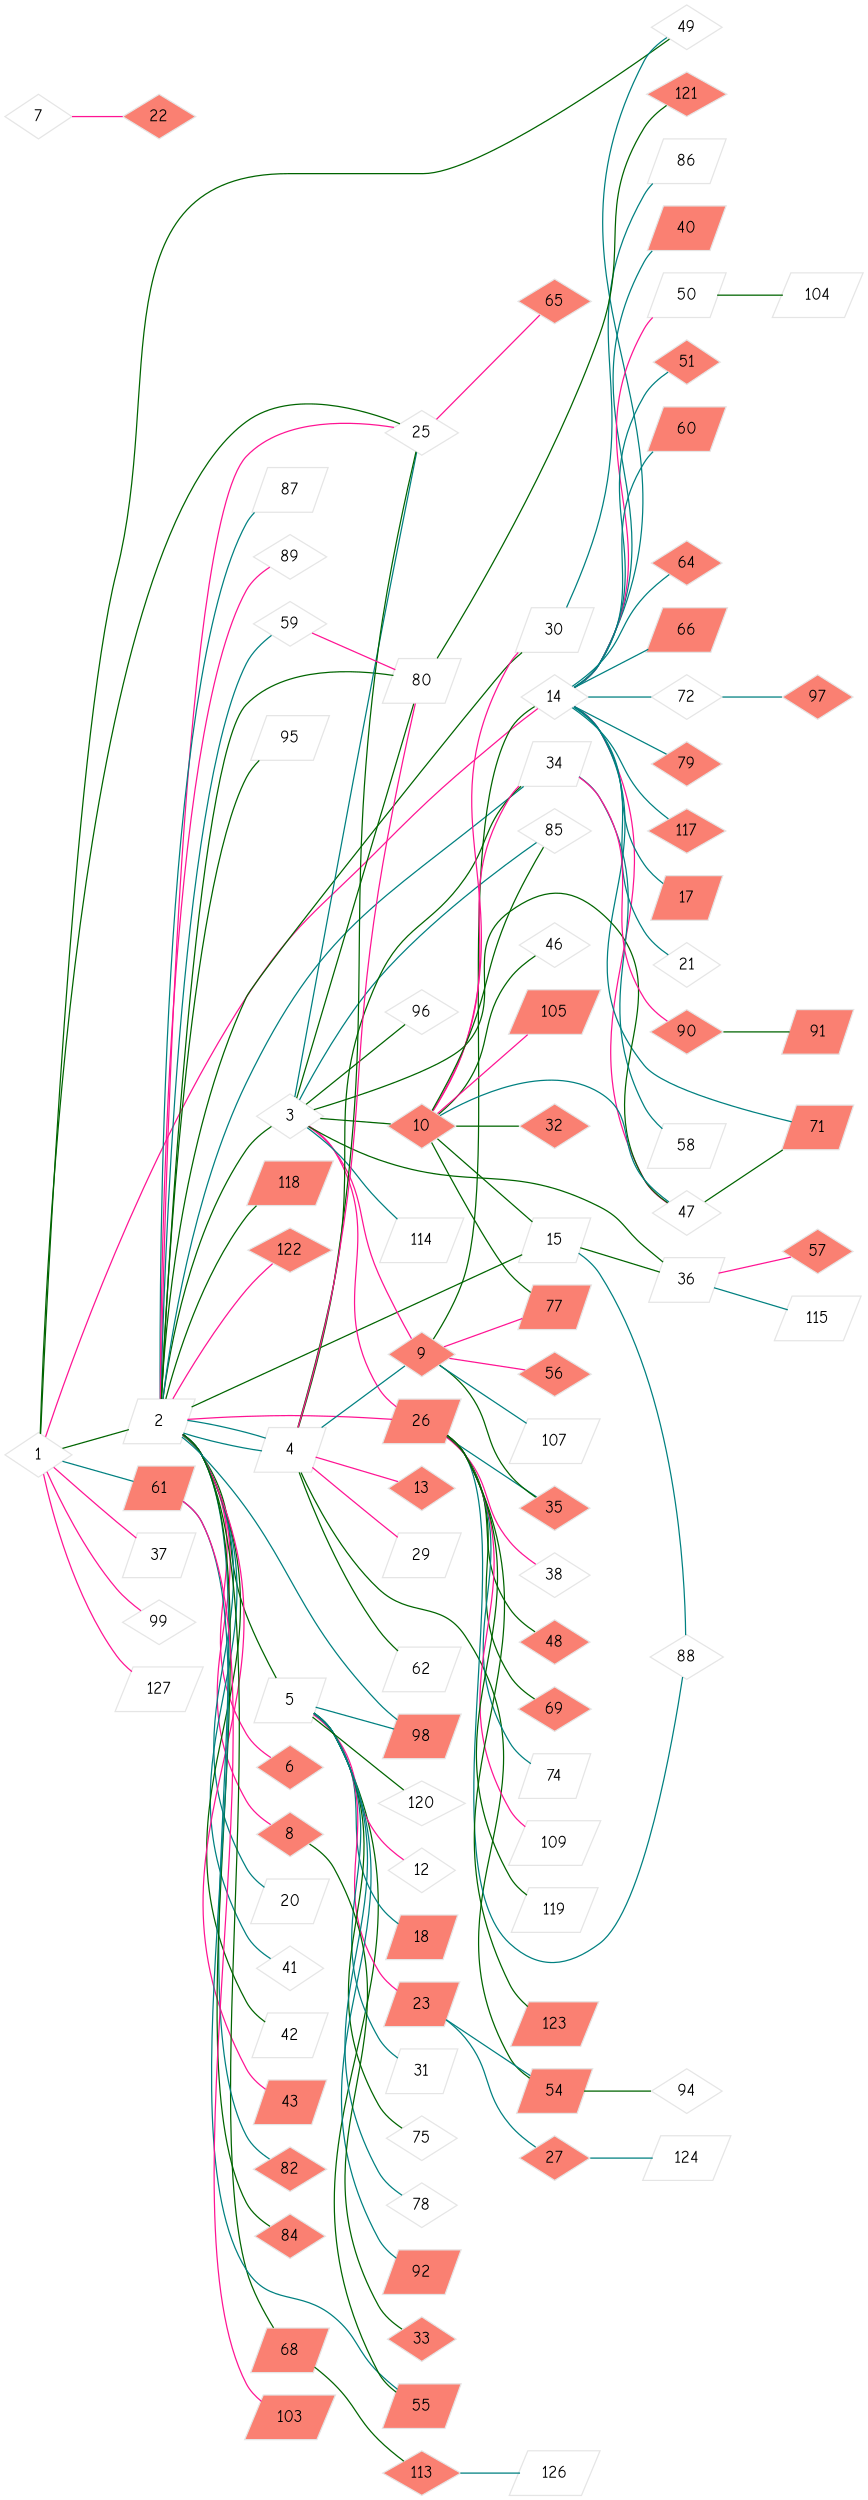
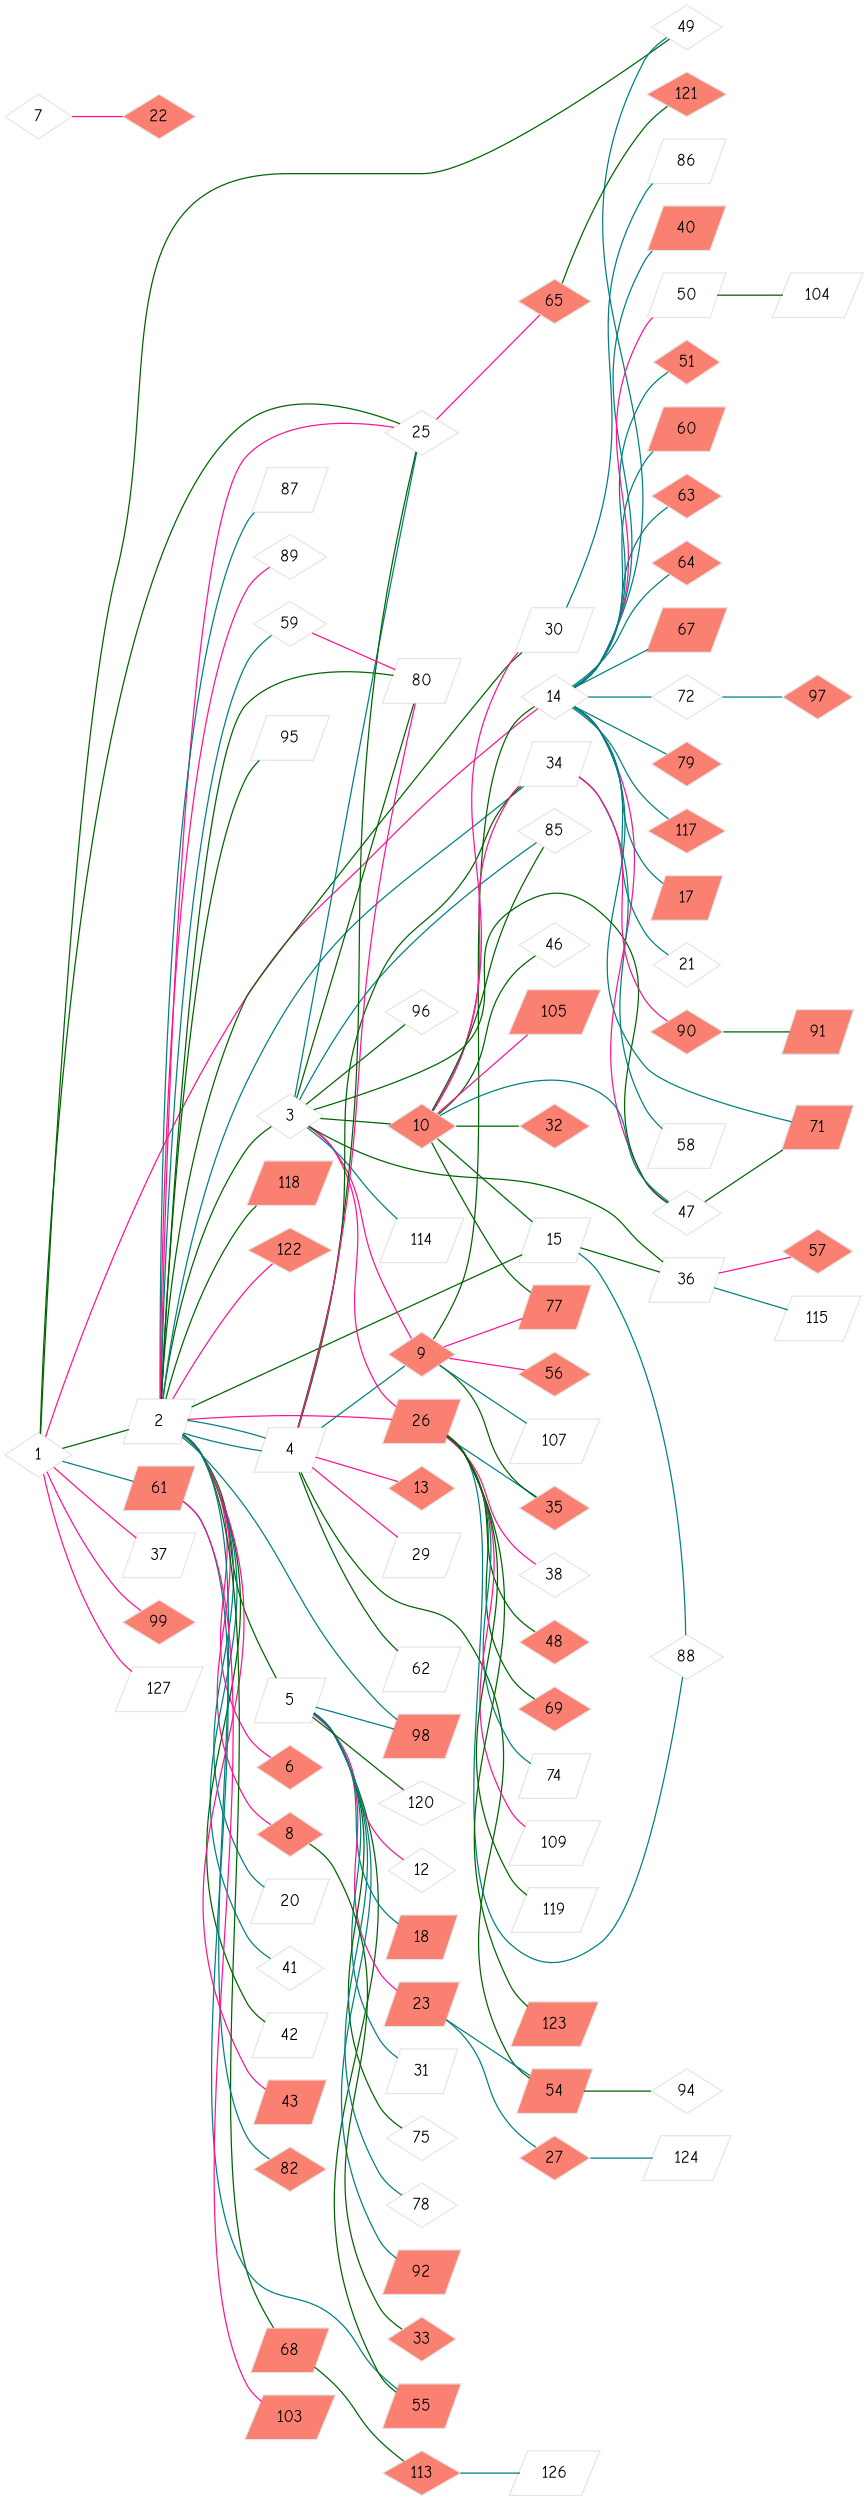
(578, 389) -> (595, 207)
none -> (687, 496)
(687, 630) -> (687, 630)
(159, 1622) -> (159, 1622)
(290, 2236) -> none
